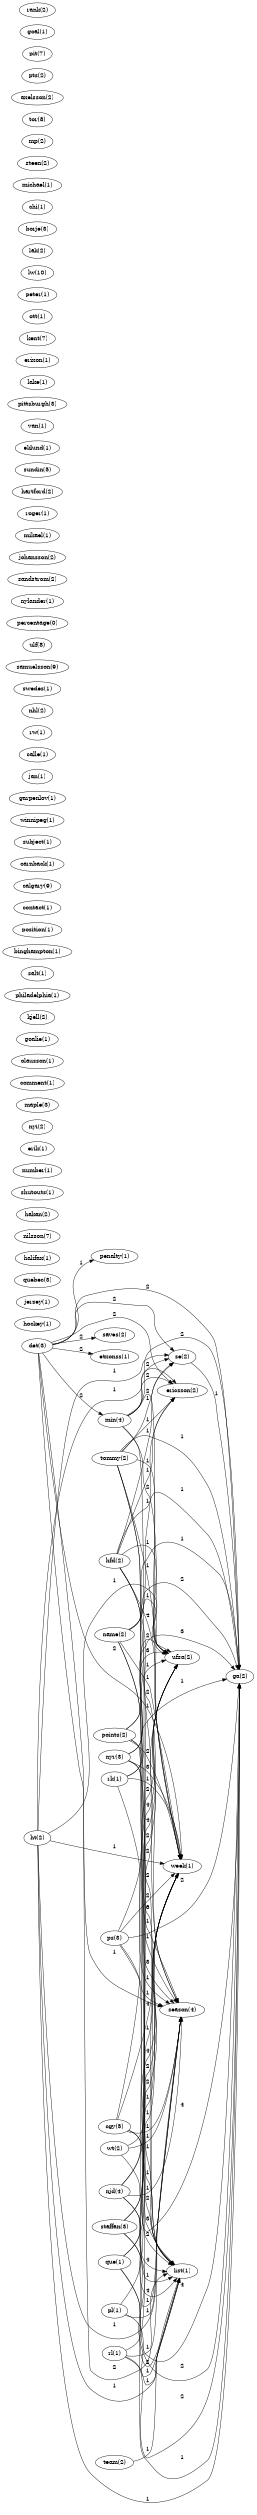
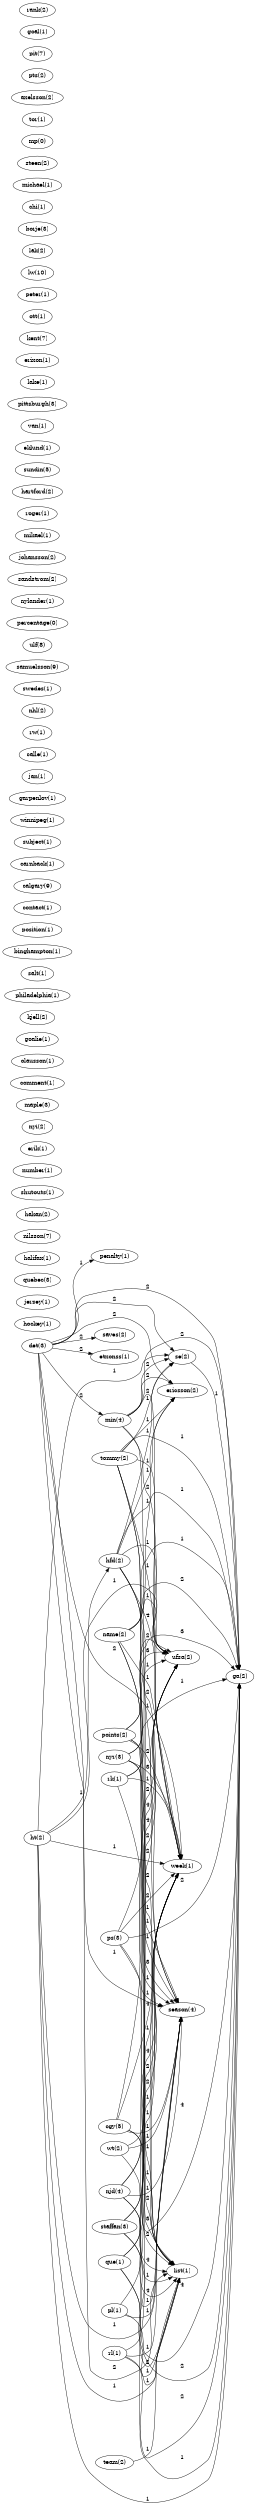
(37, 120) -> (37, 120)
(37, 142) -> (37, 142)
(49, 1563) -> (88, 1701)
(148, 1908) -> (148, 1908)
